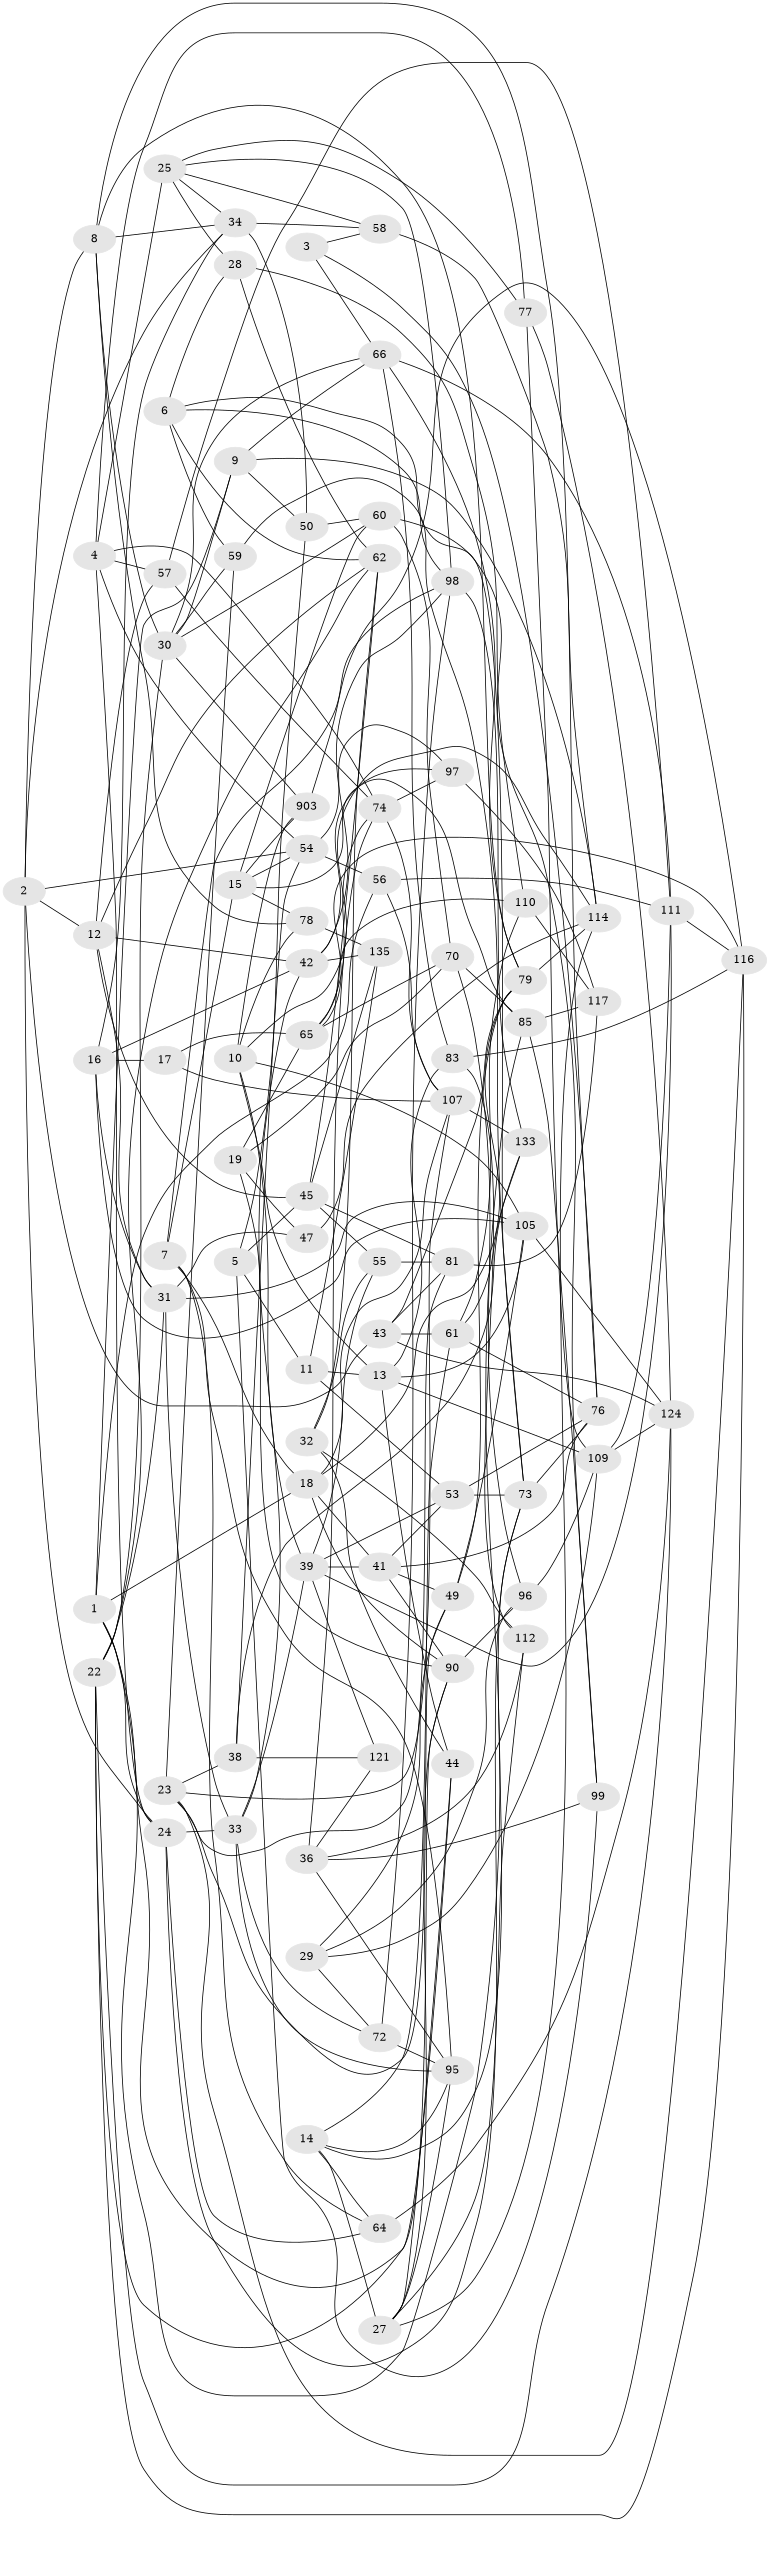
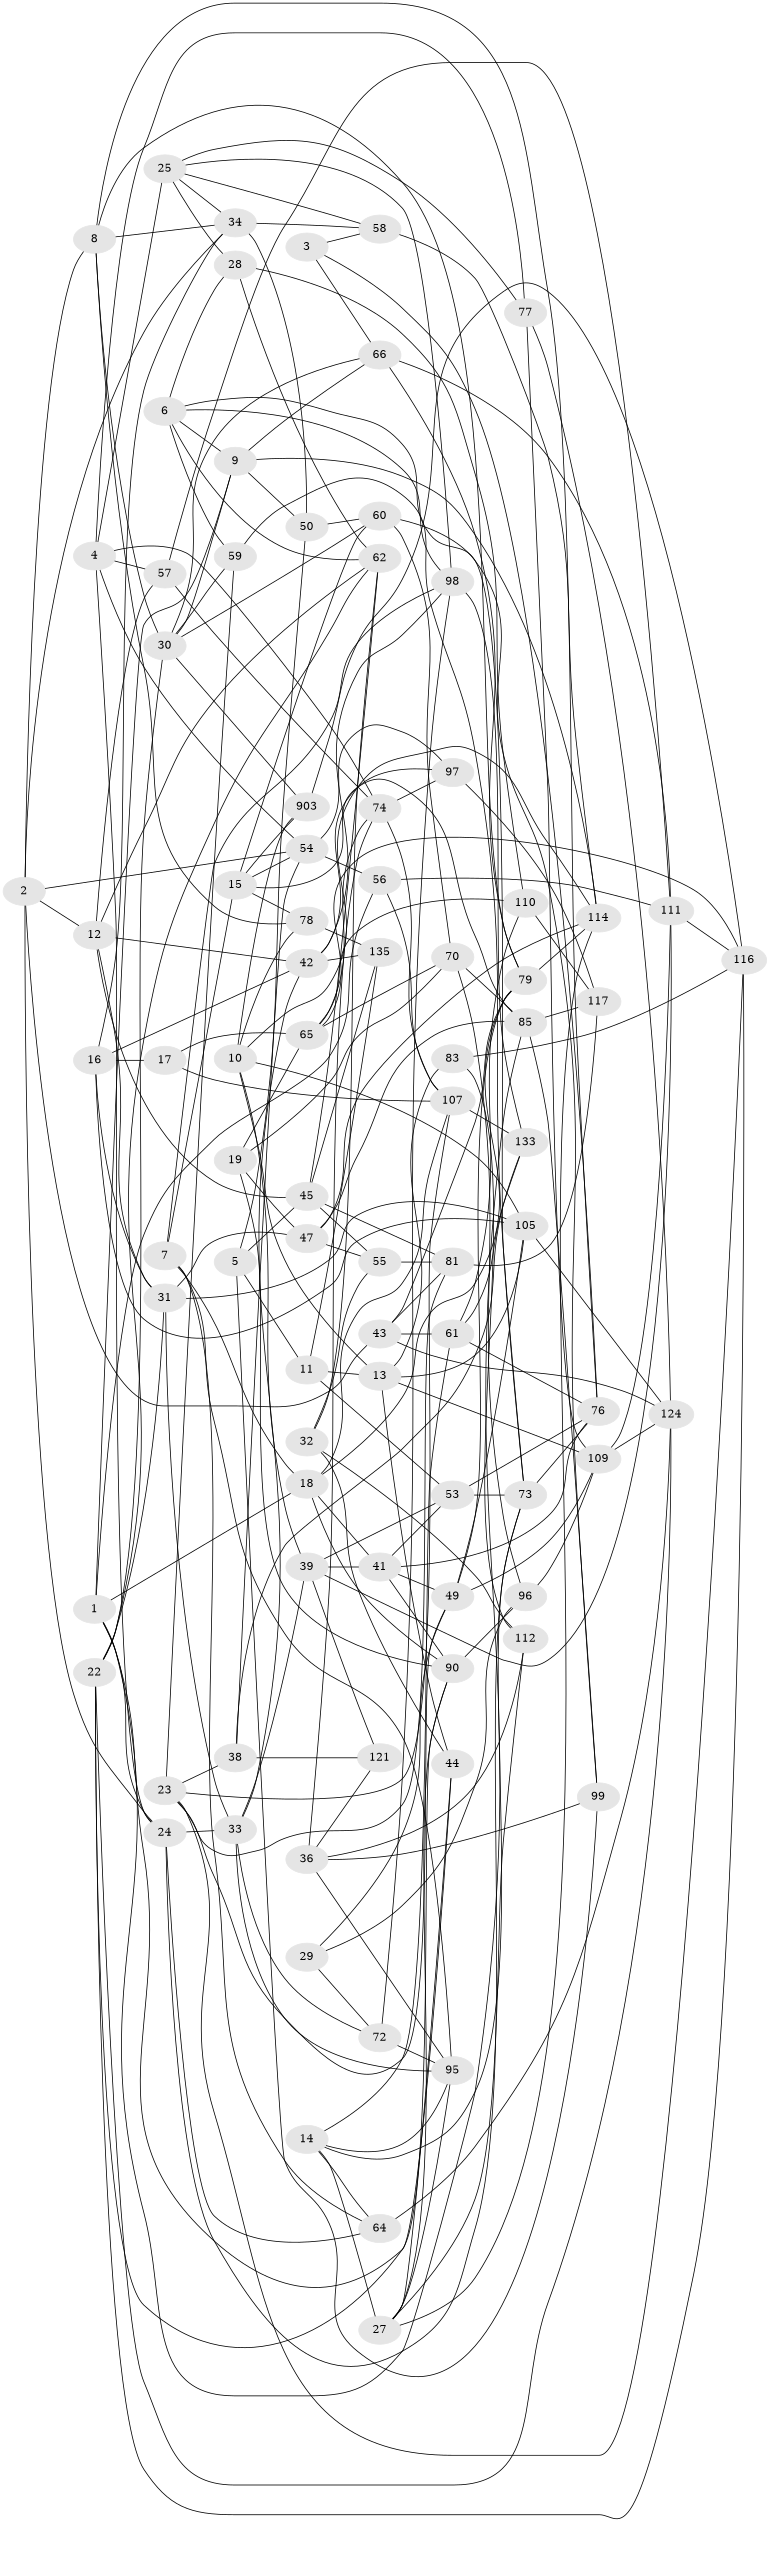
none -> (200, 436)
(412, 708) -> none
none -> (384, 1093)
(348, 1357) -> (352, 1253)
(532, 1766) -> (545, 1545)
